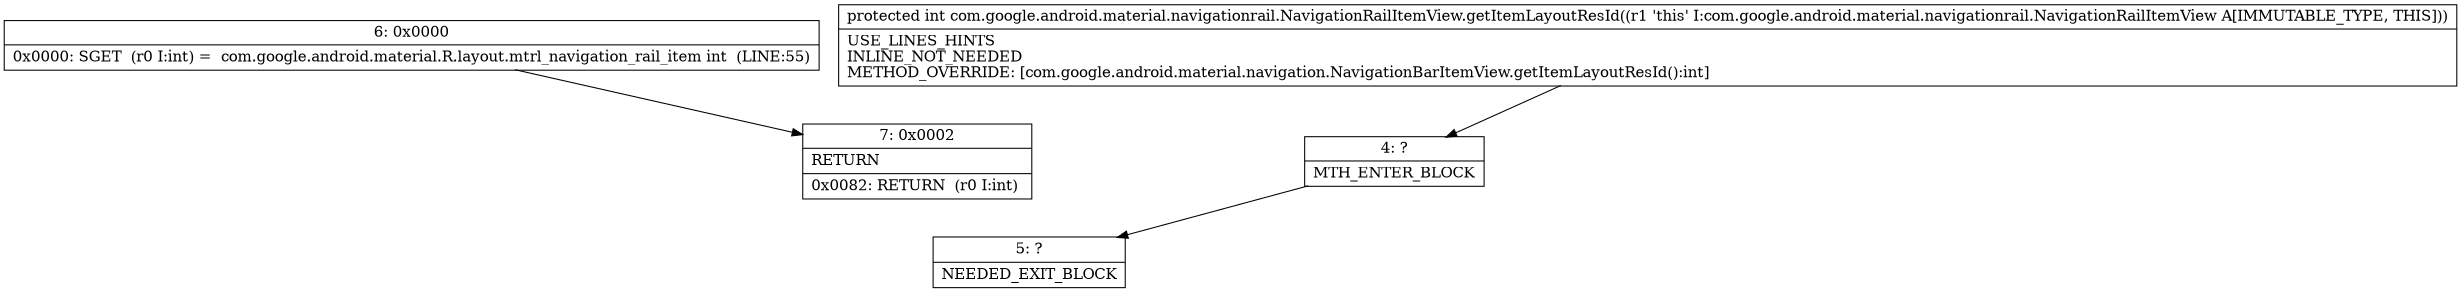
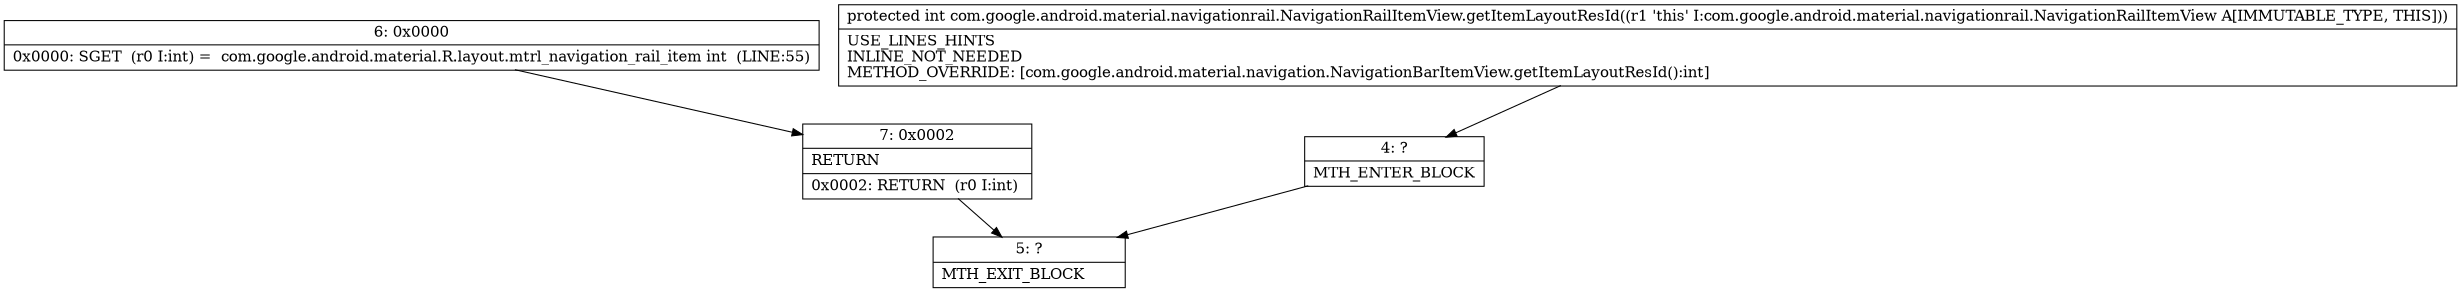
(917, 186) -> (917, 186)
none -> (976, 214)
(1029, 274) -> (1013, 274)
